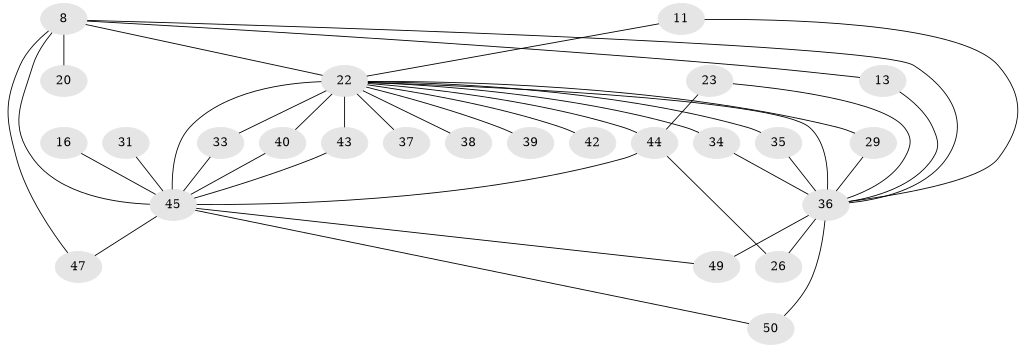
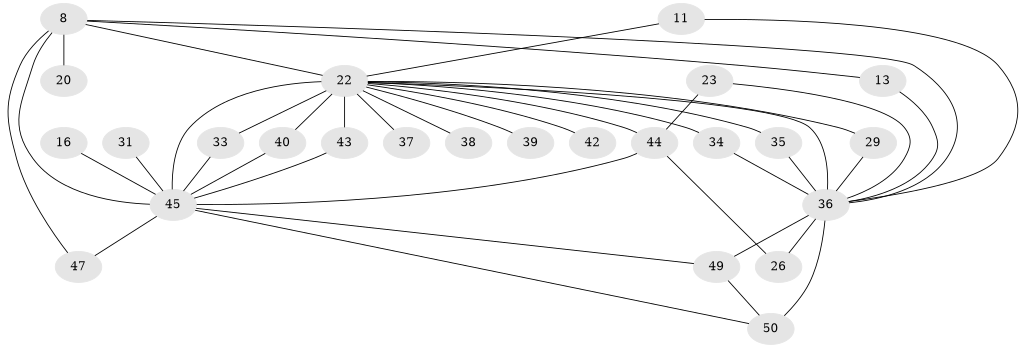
none -> (744, 298)
